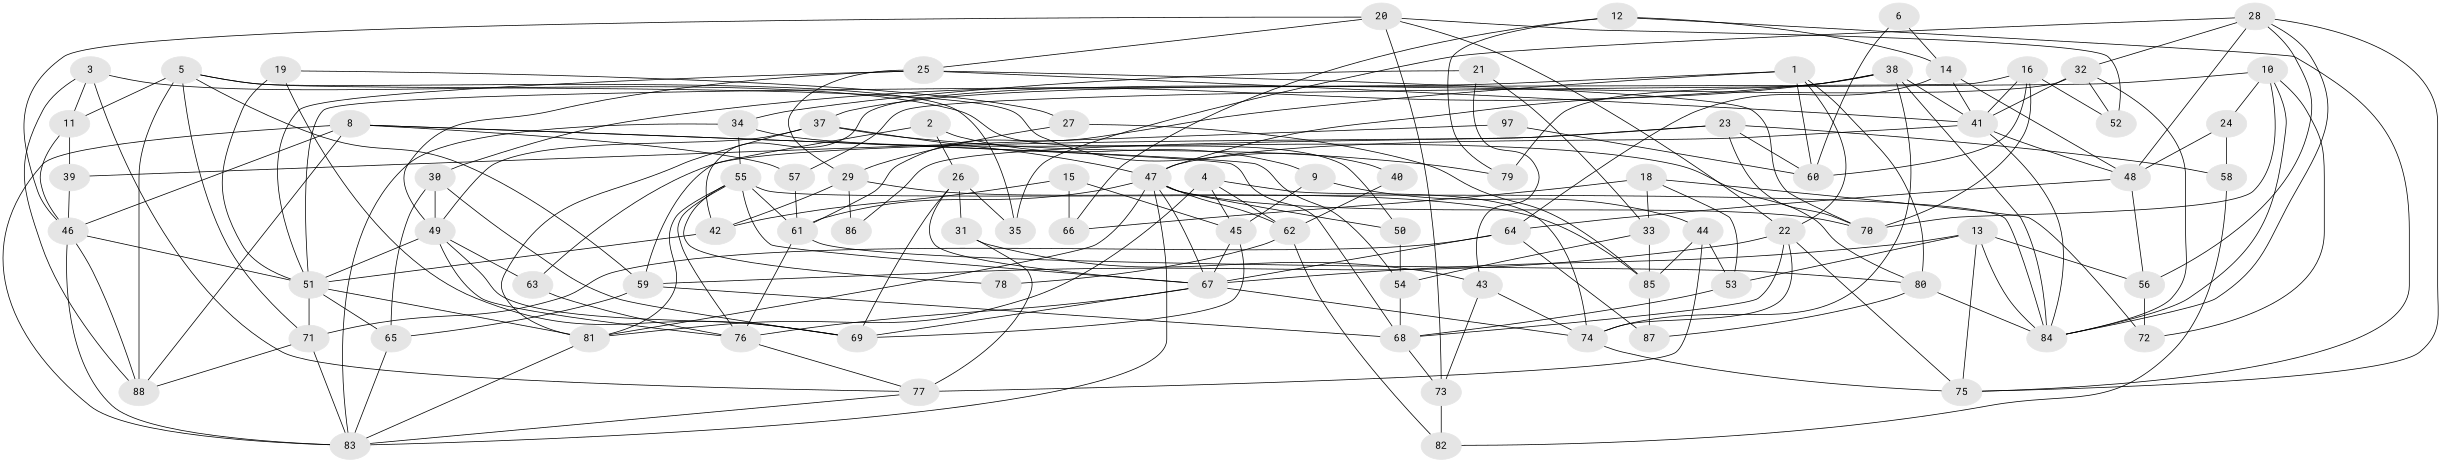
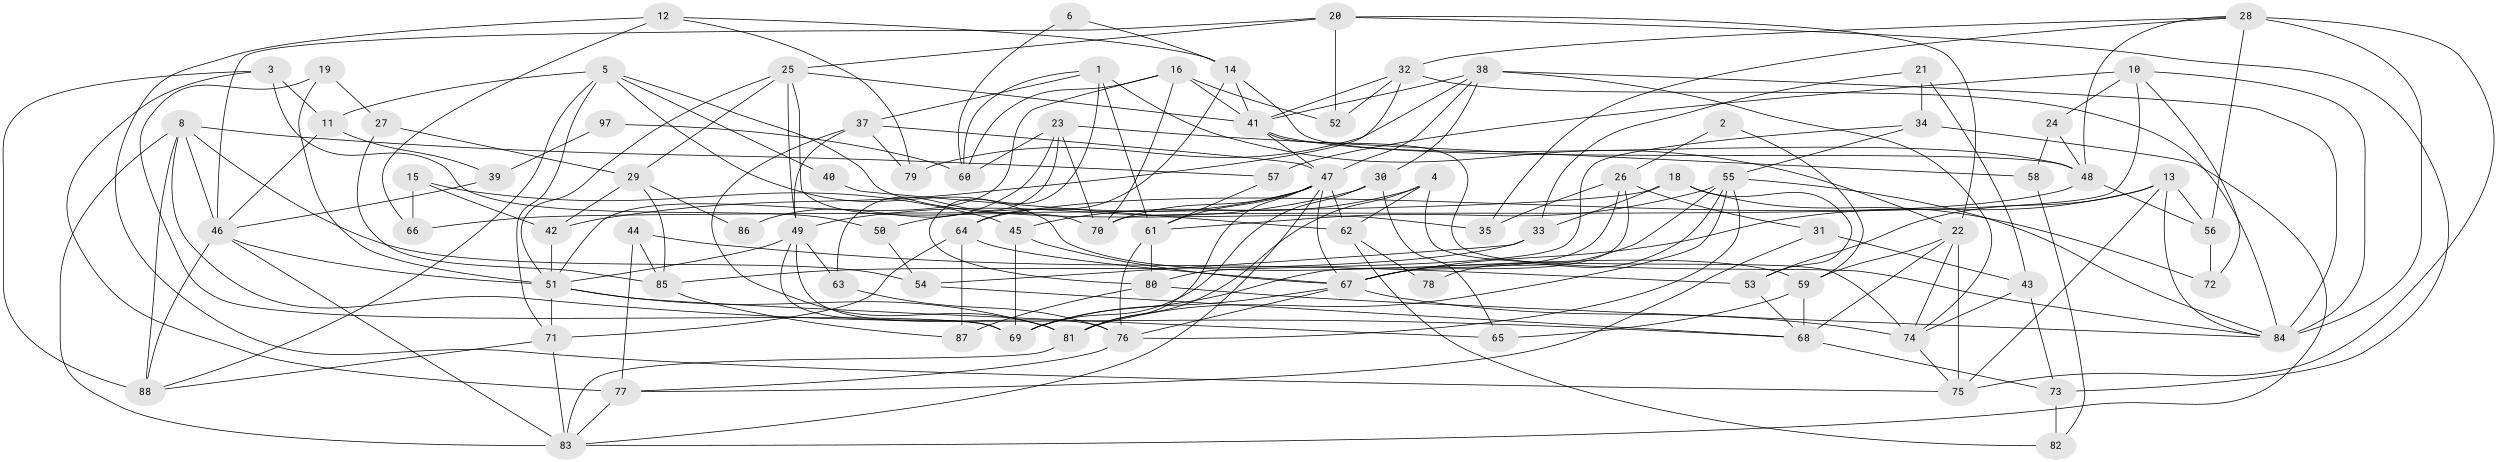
(1315, 178) -> none
(371, 392) -> none
